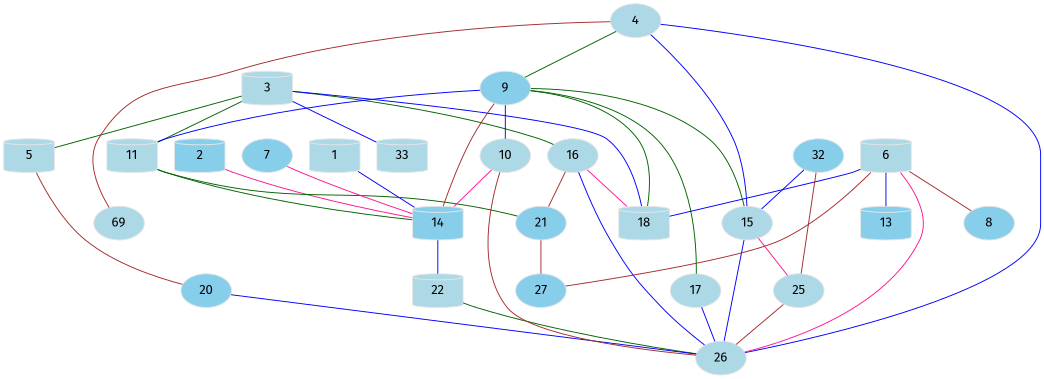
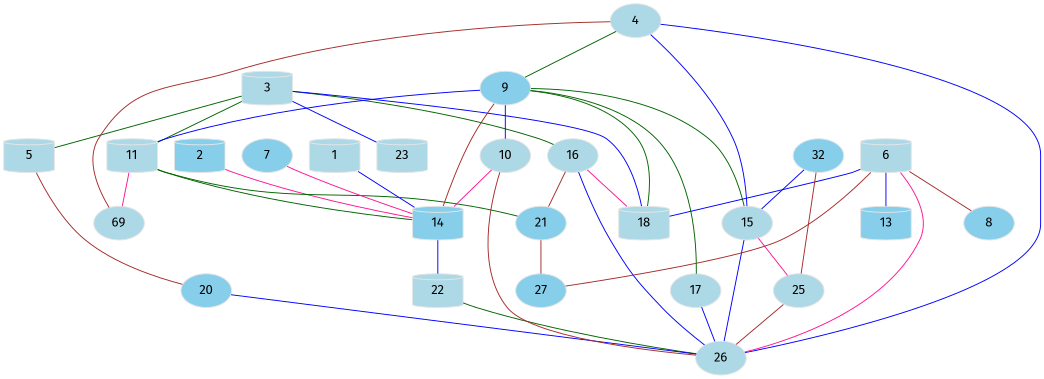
(402, 156) -> (402, 156)
none -> (126, 189)
